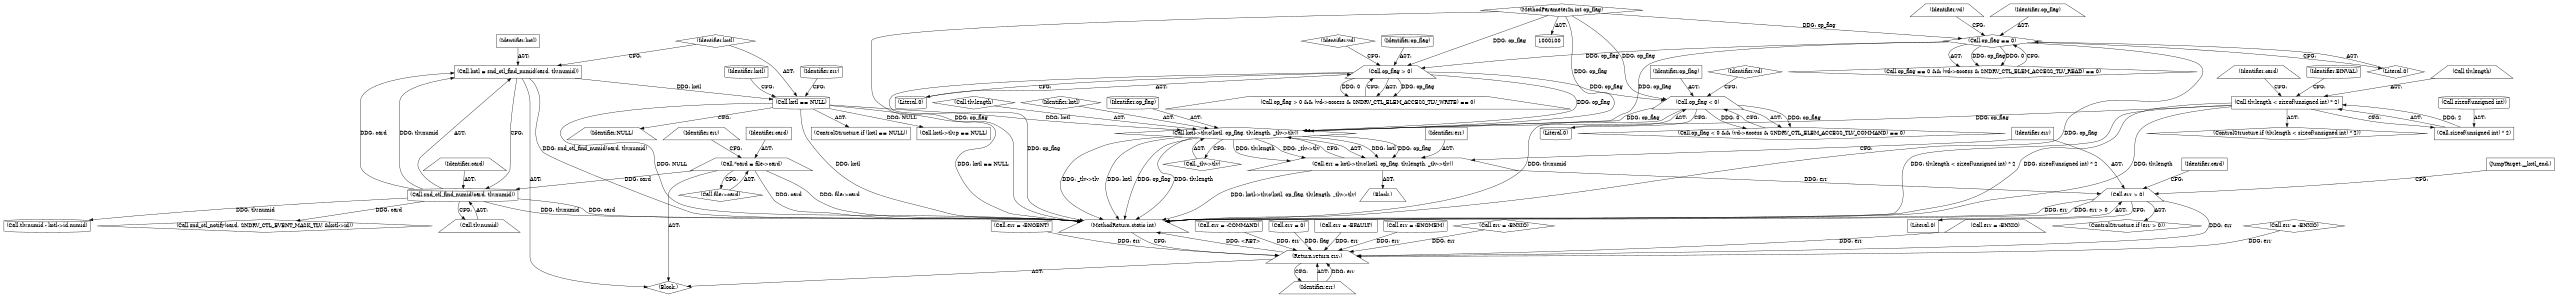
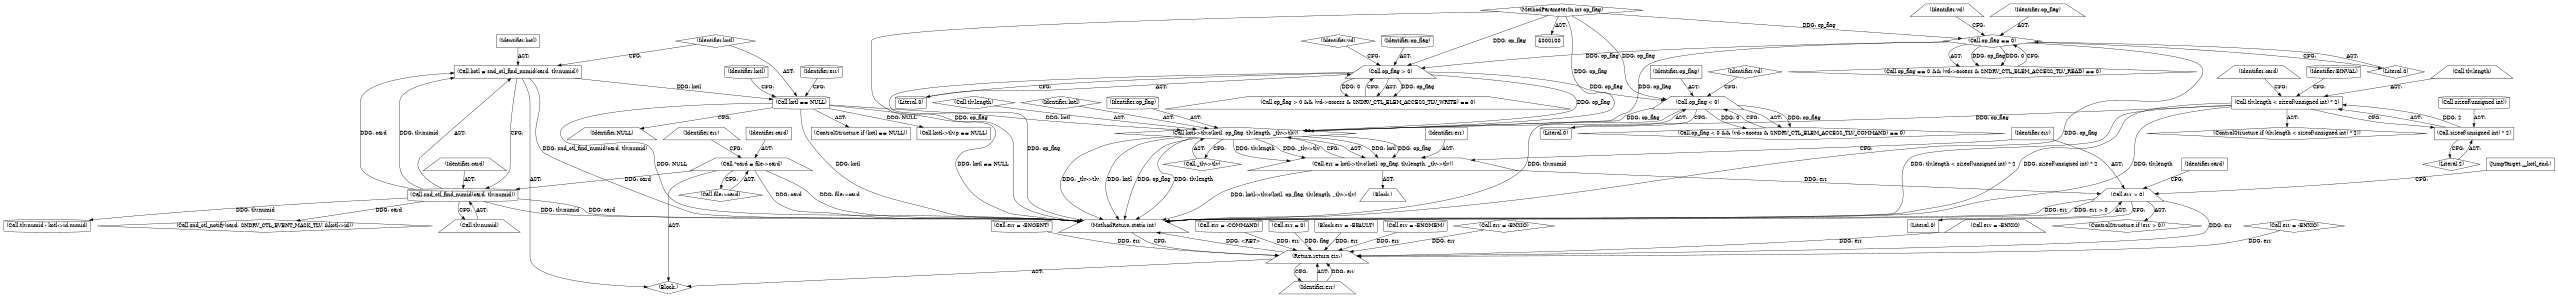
(1550, 41) -> (1550, 41)
none -> (2451, 164)
(1346, 226) -> (1346, 226)
